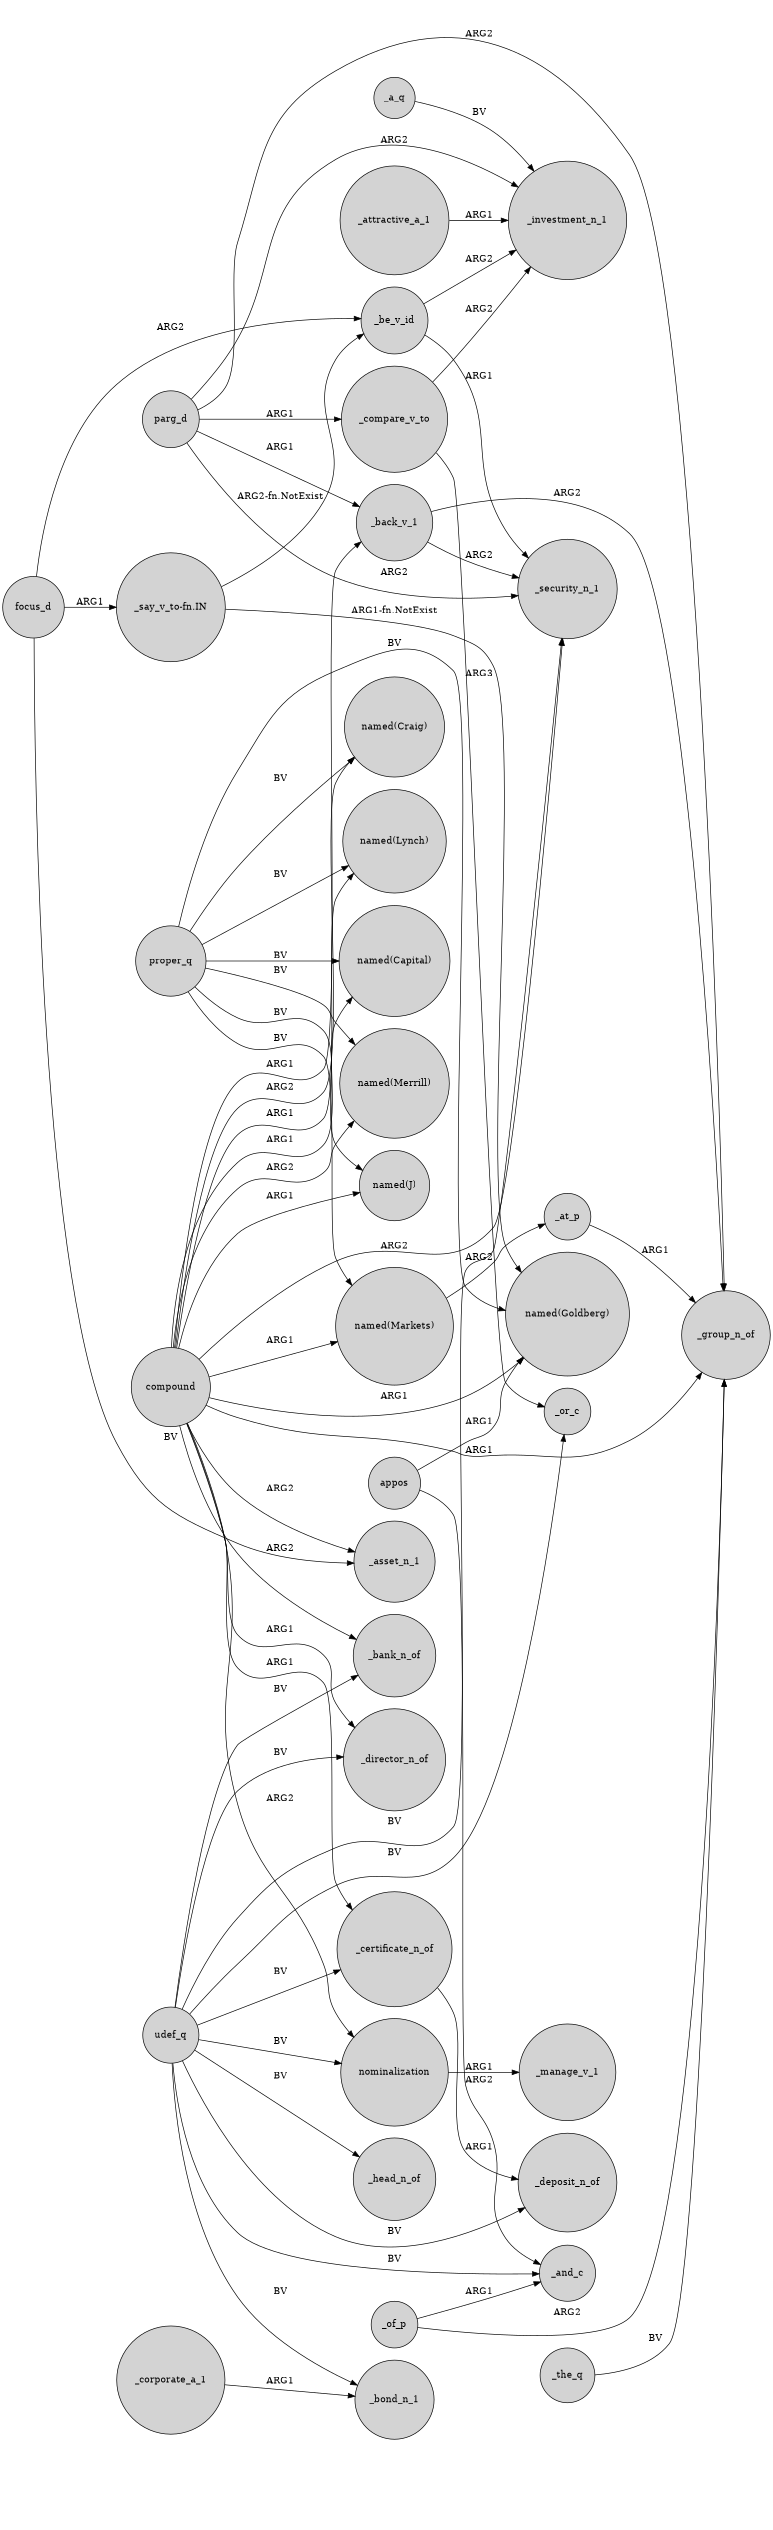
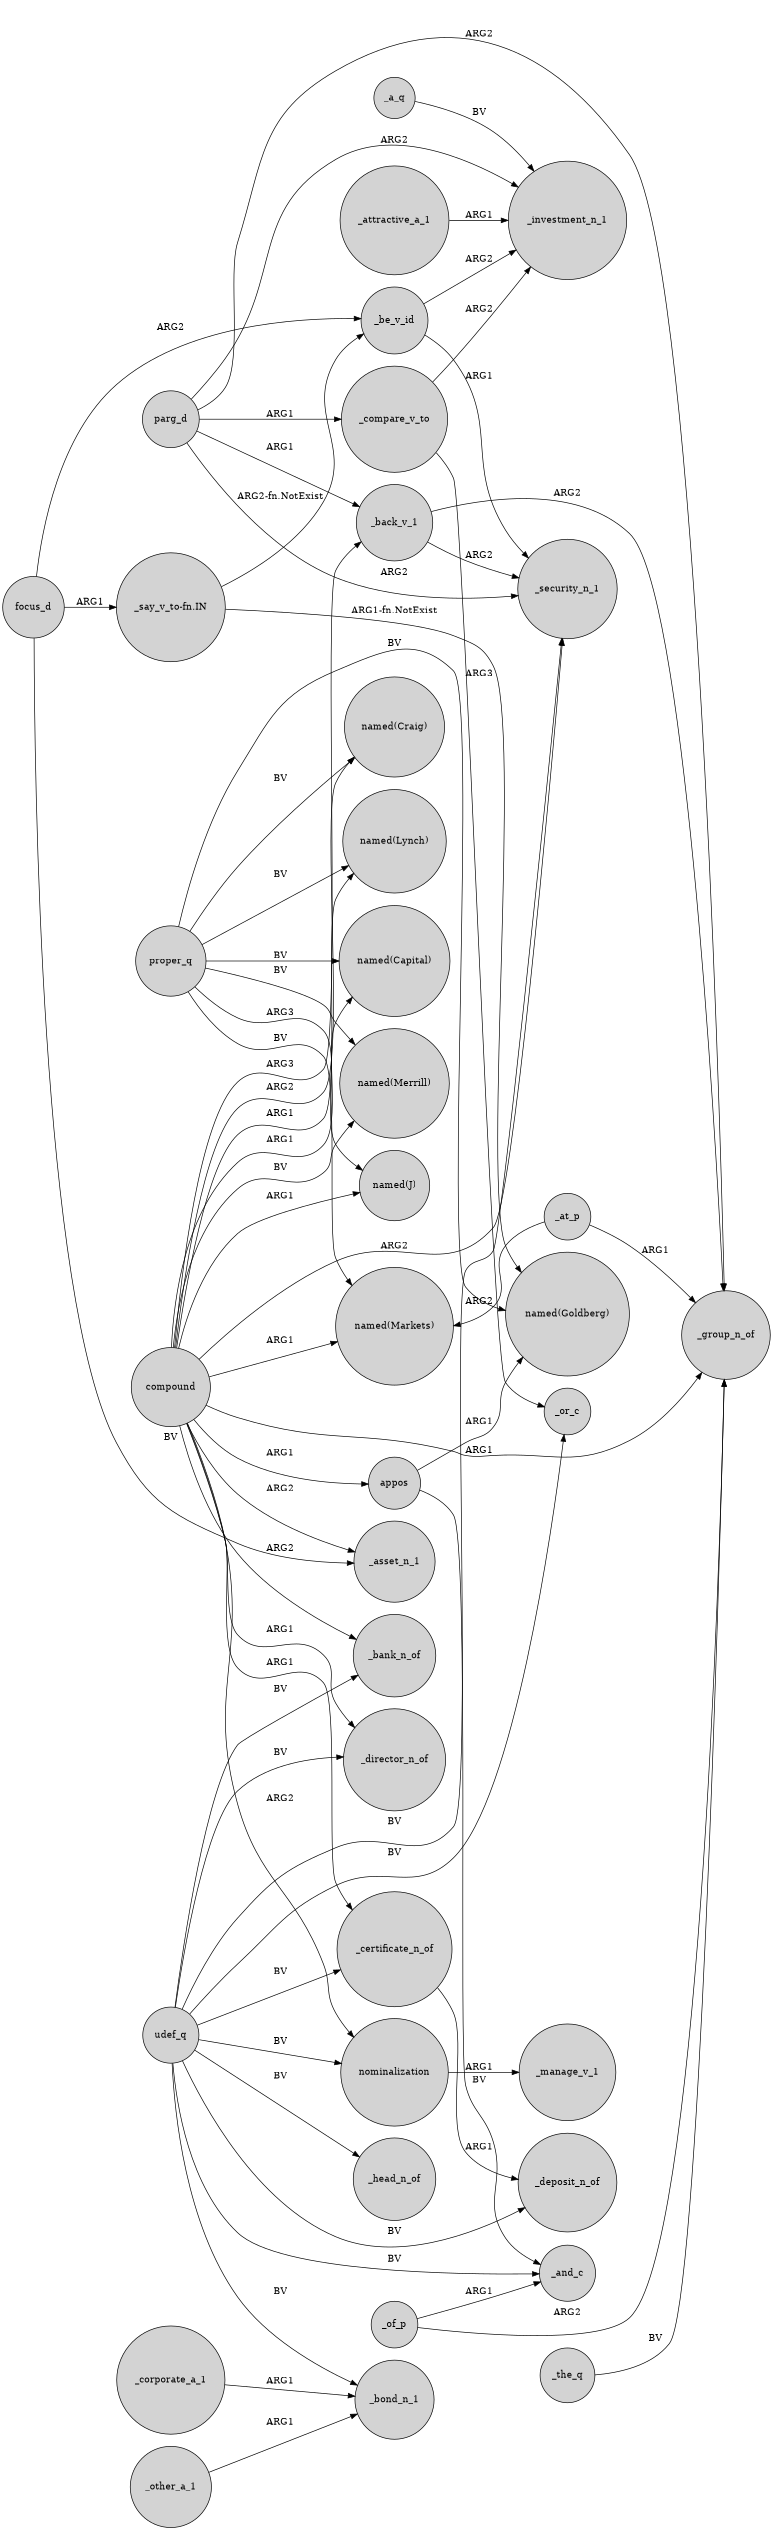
(280, 1013) -> (280, 1013)
(280, 1064) -> (280, 1064)
(280, 1168) -> (280, 1168)
(489, 1266) -> (500, 1272)
(369, 1416) -> (269, 1471)
(479, 2080) -> (479, 2080)
none -> (171, 2487)
